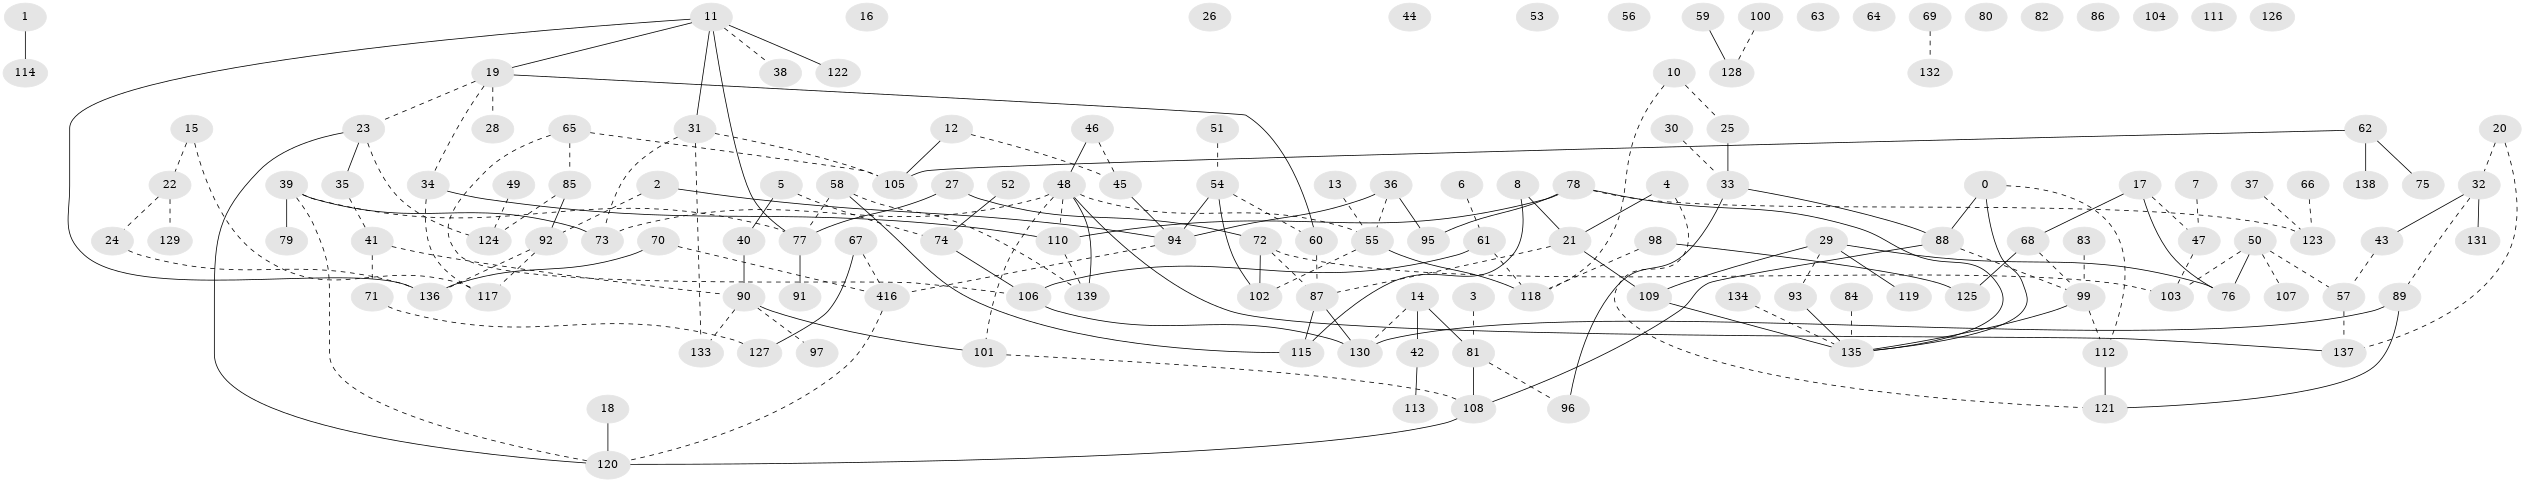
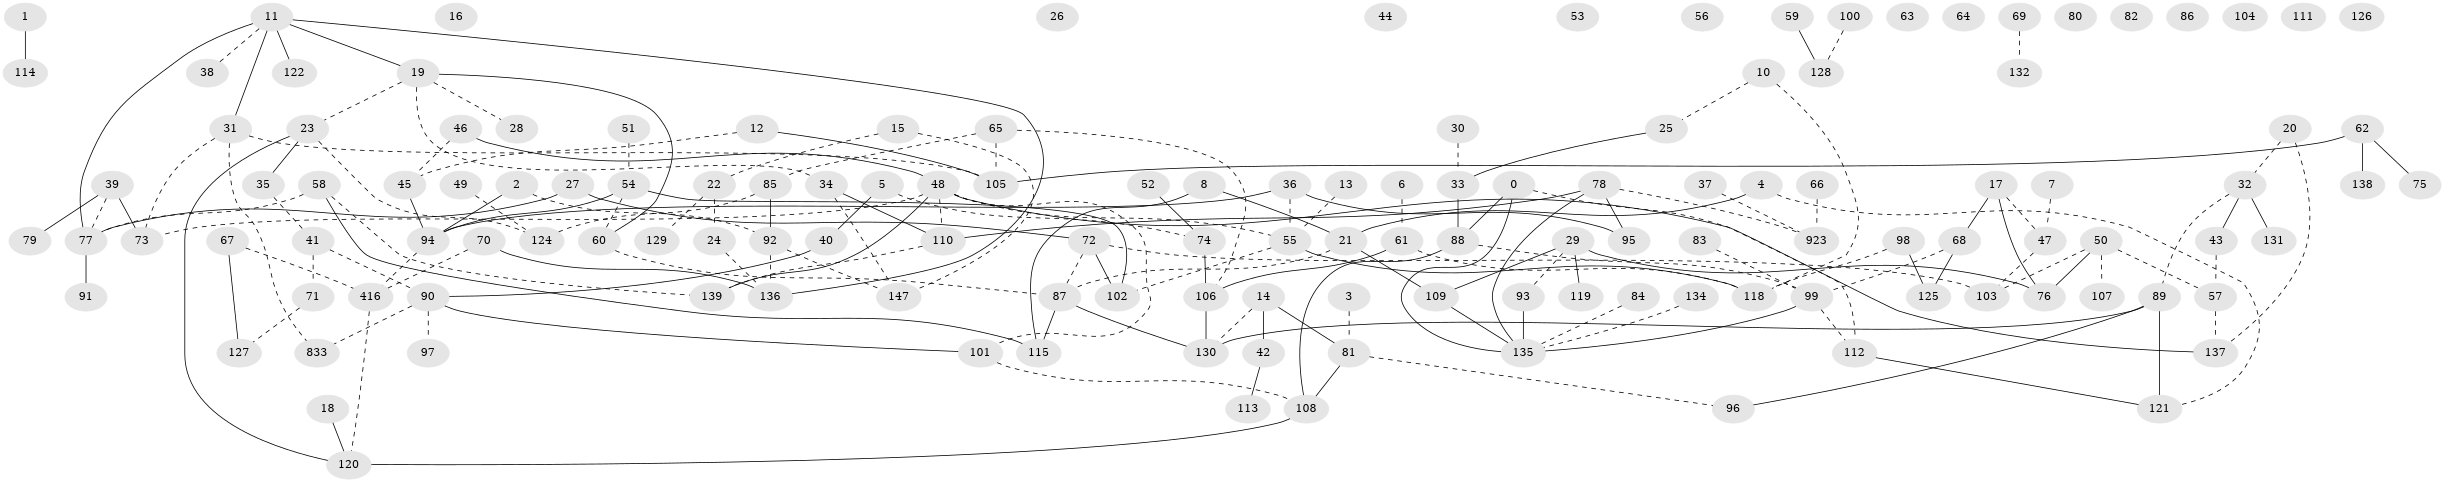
(2313, 241) -> (1817, 241)
(488, 297) -> (899, 297)
(1608, 297) -> (1951, 364)
(701, 353) -> (317, 353)
(371, 397) -> none
